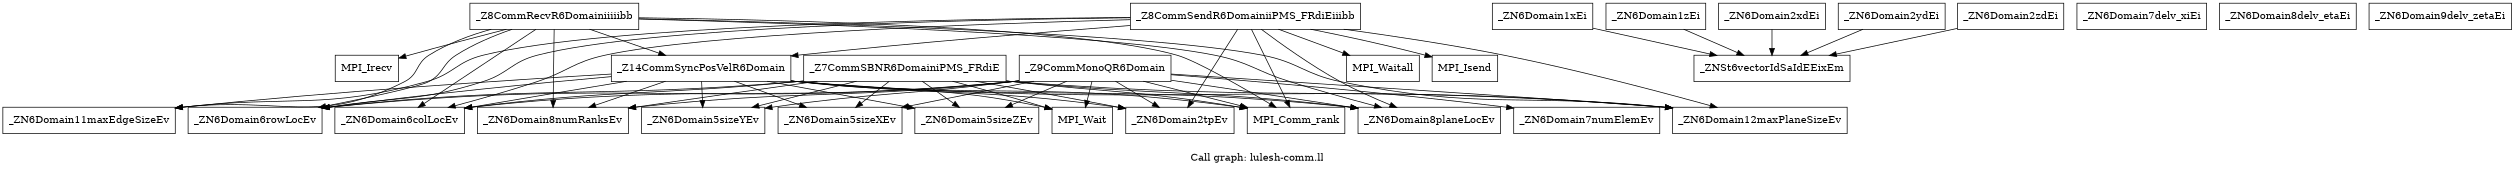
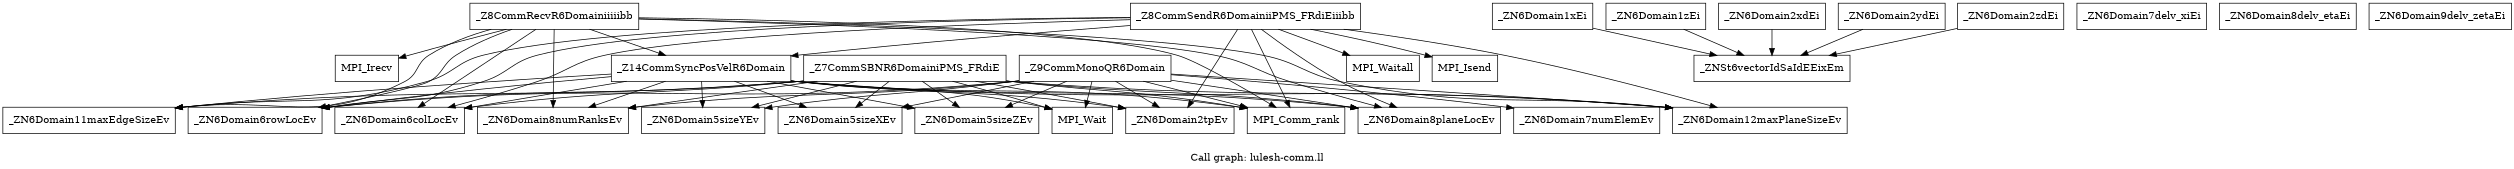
none -> (493, 93)
(745, 93) -> none
